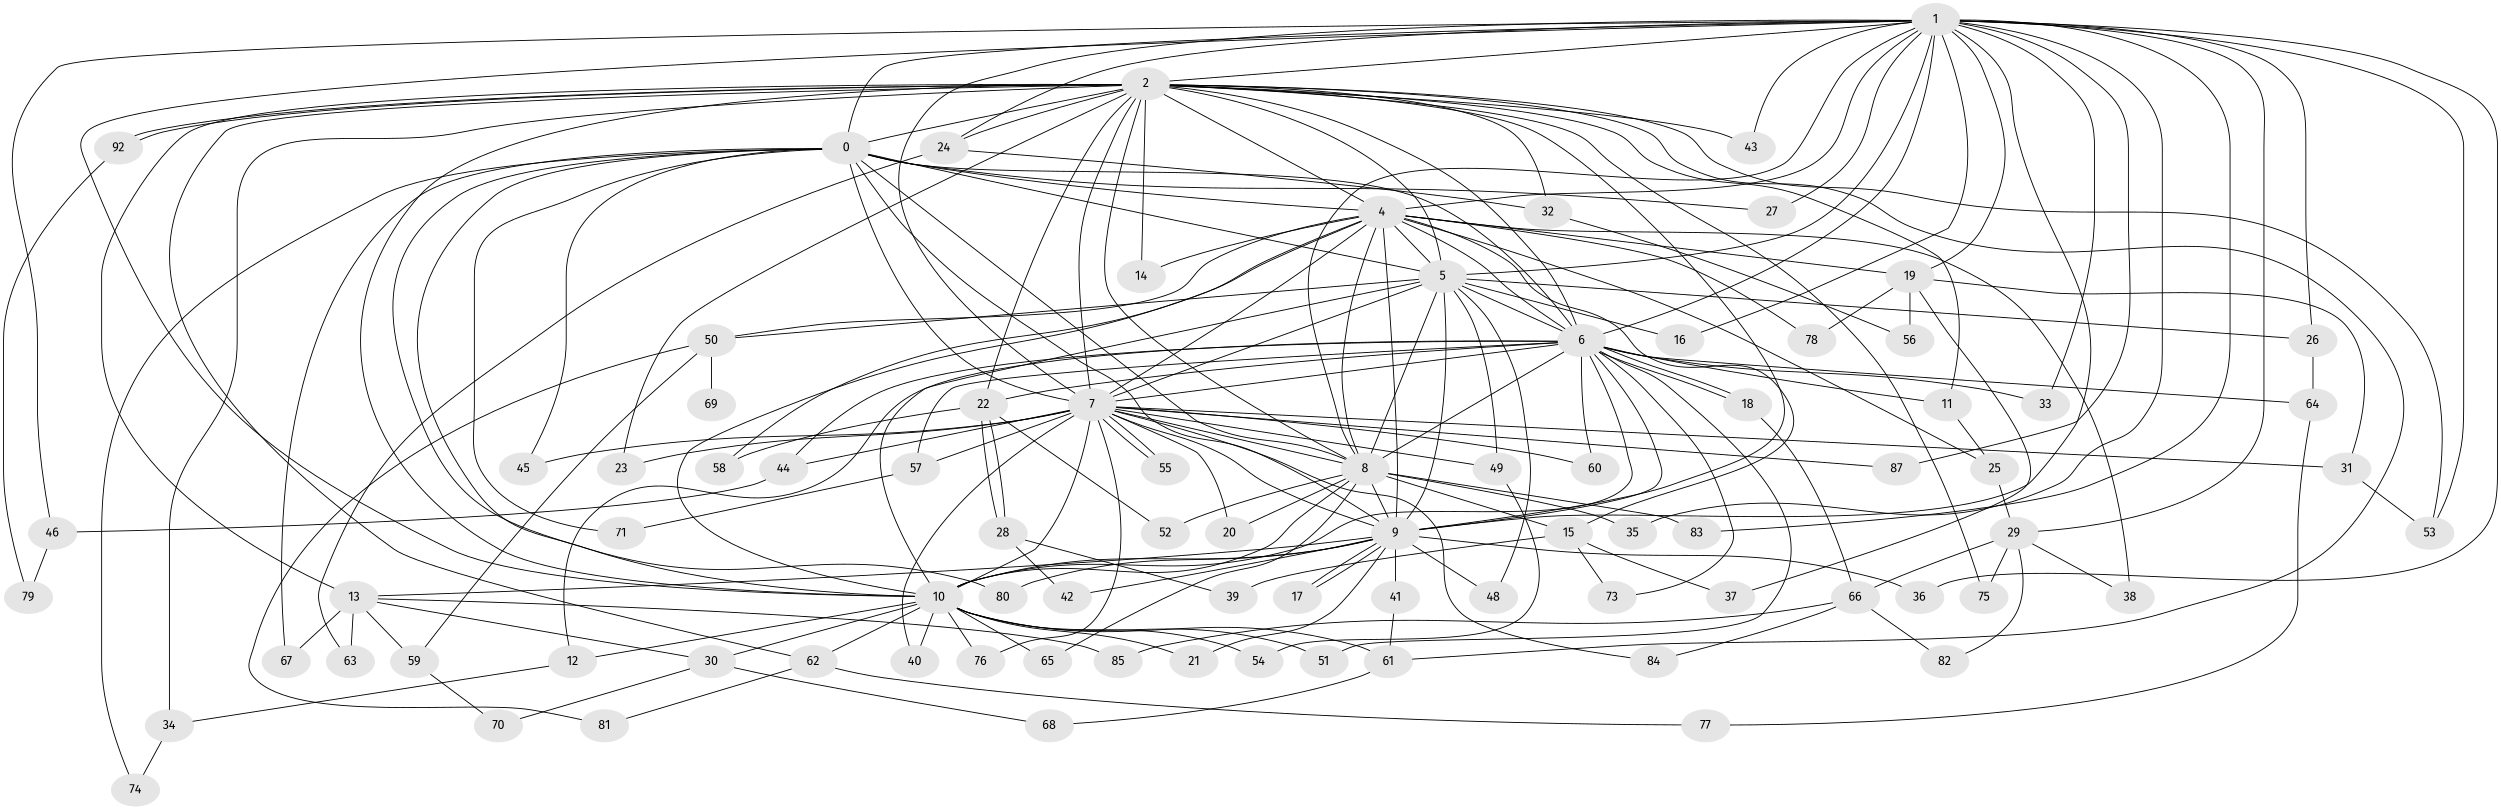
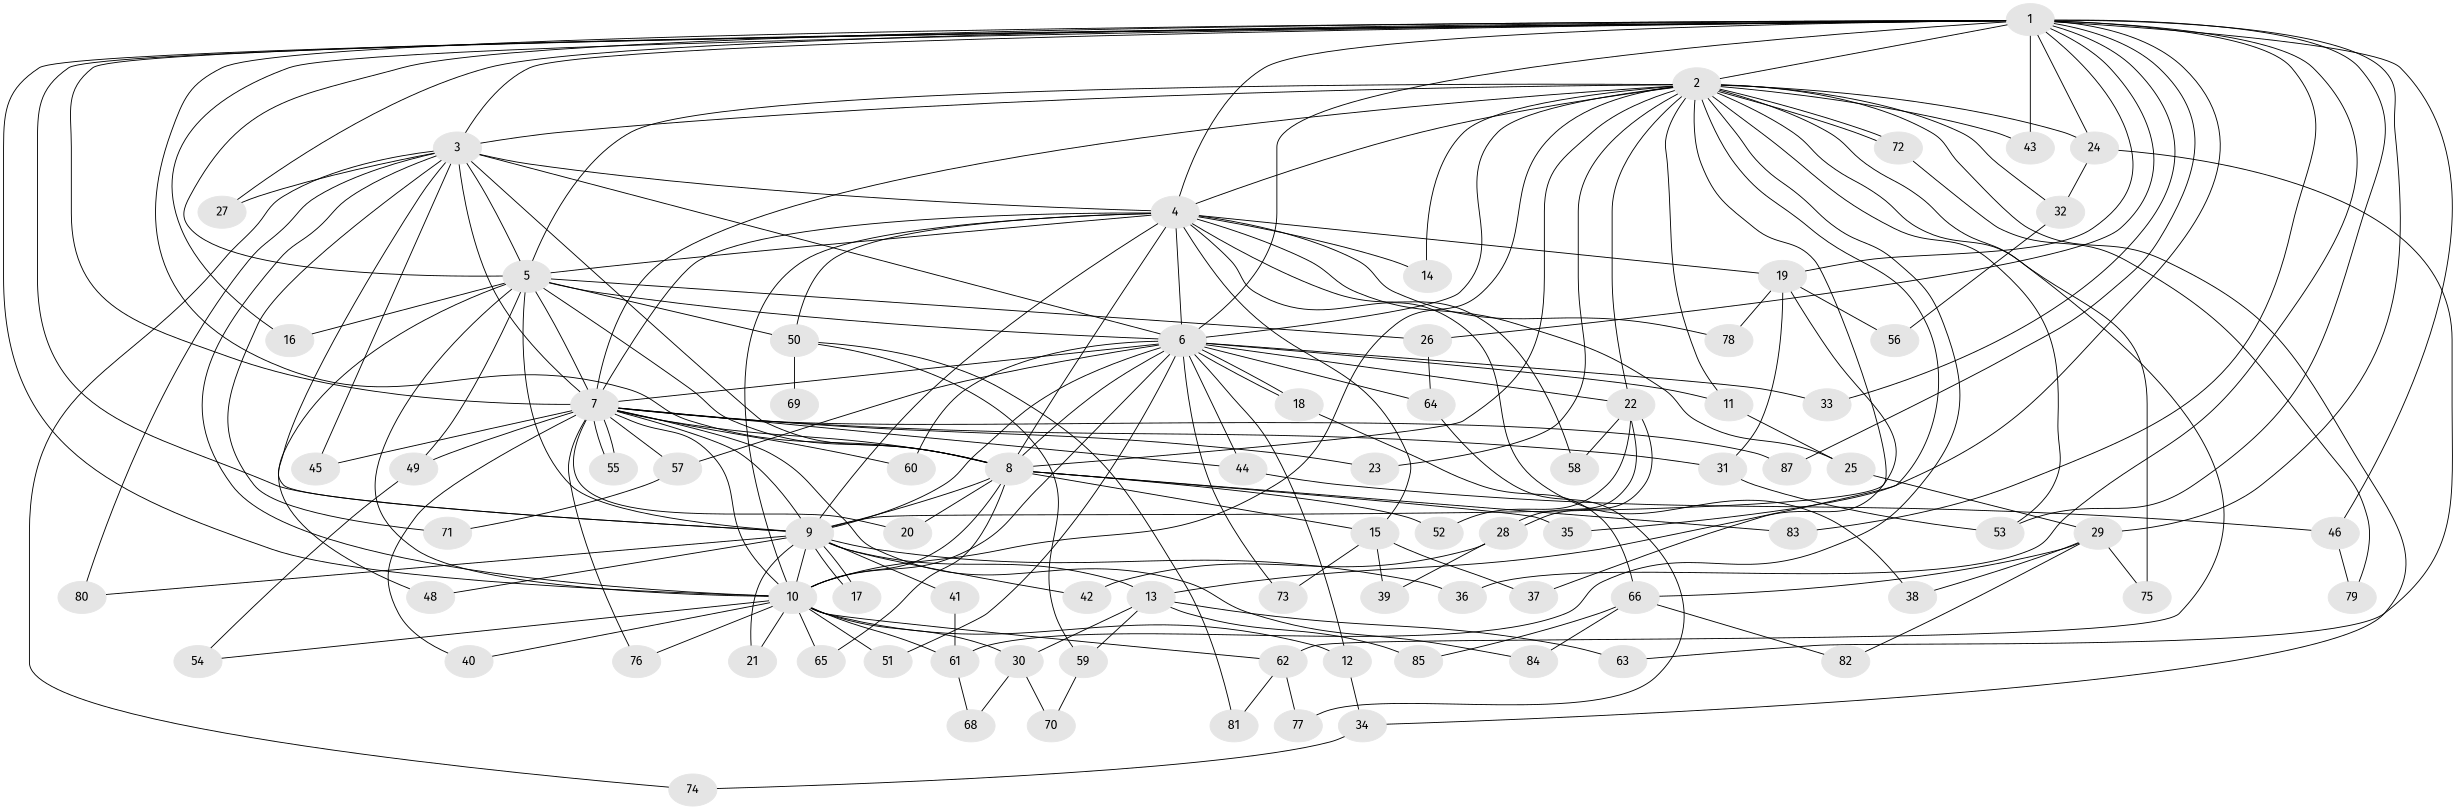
(119, 148) -> (1898, 148)
(846, 148) -> (457, 148)
(286, 662) -> none
